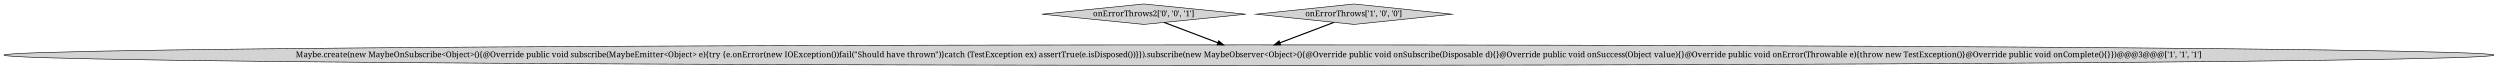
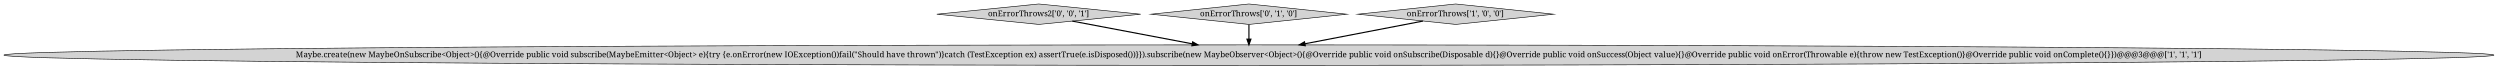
none -> (1249, 14)
